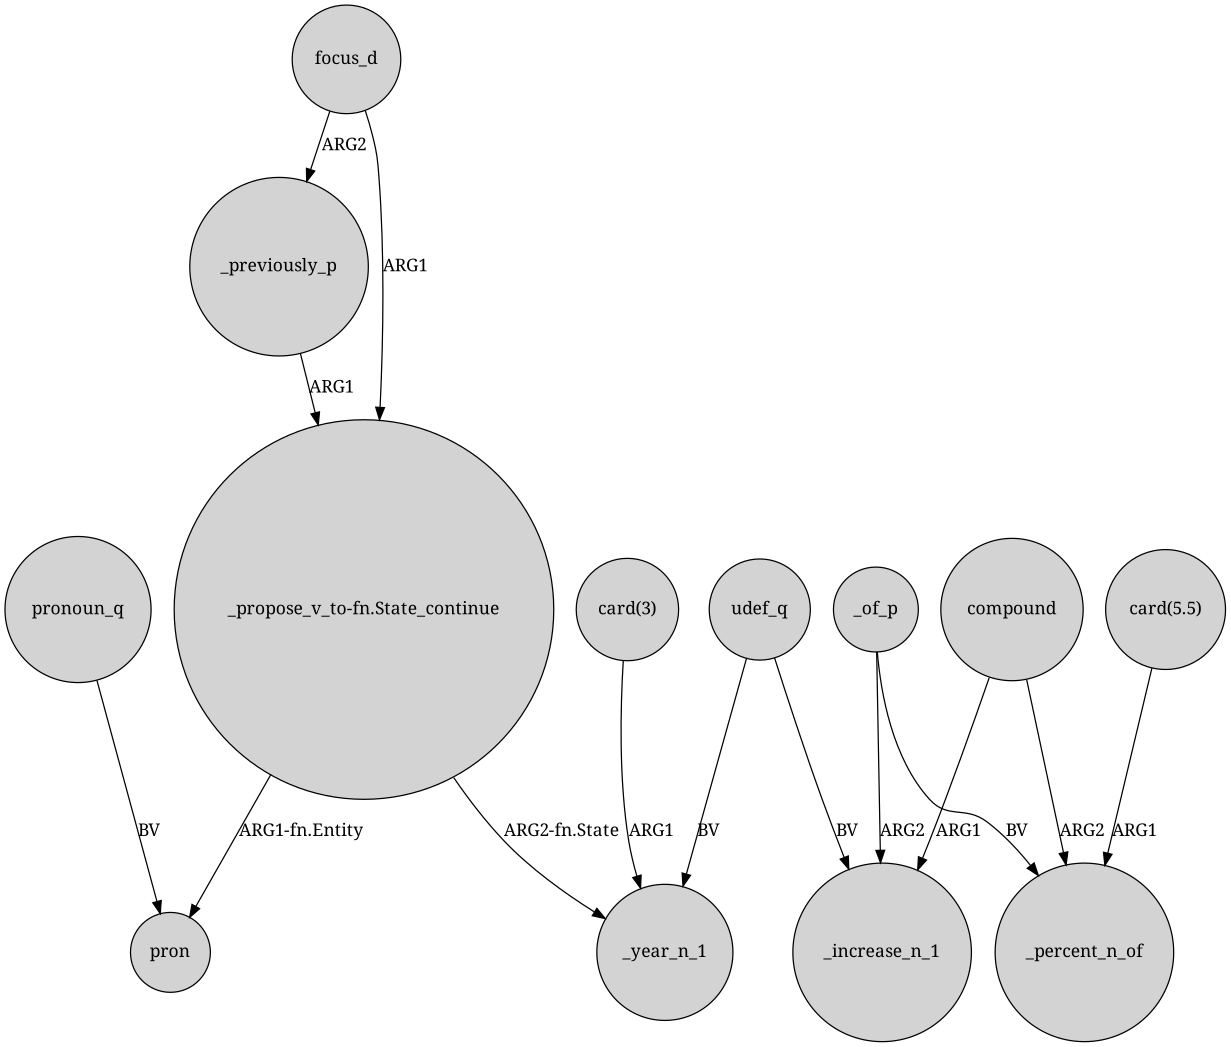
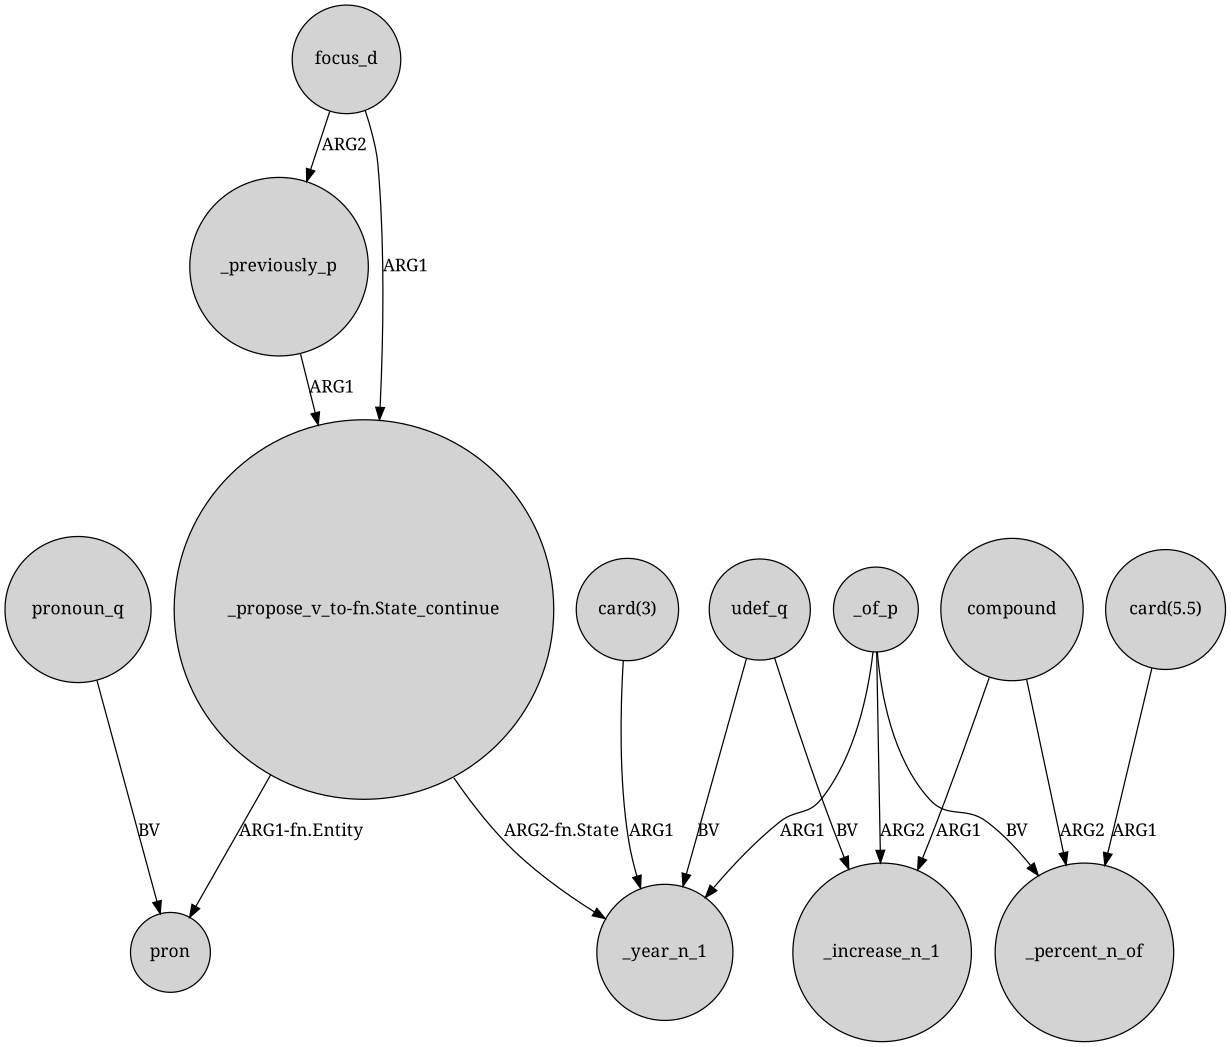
none -> (830, 786)
